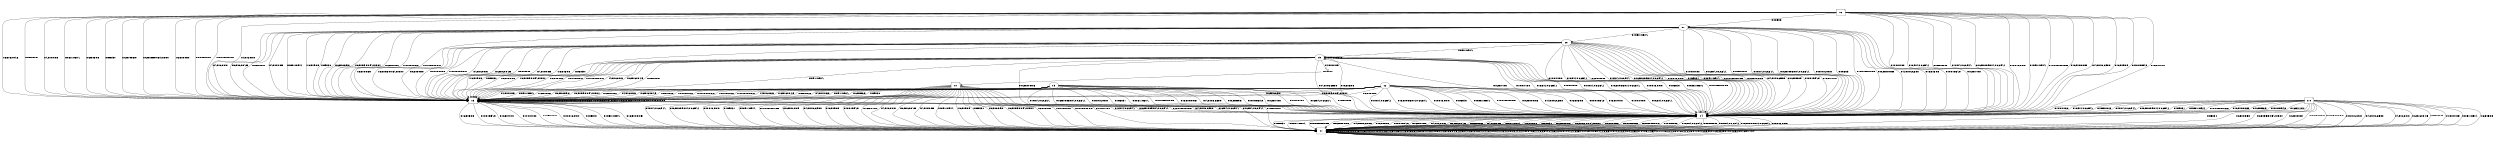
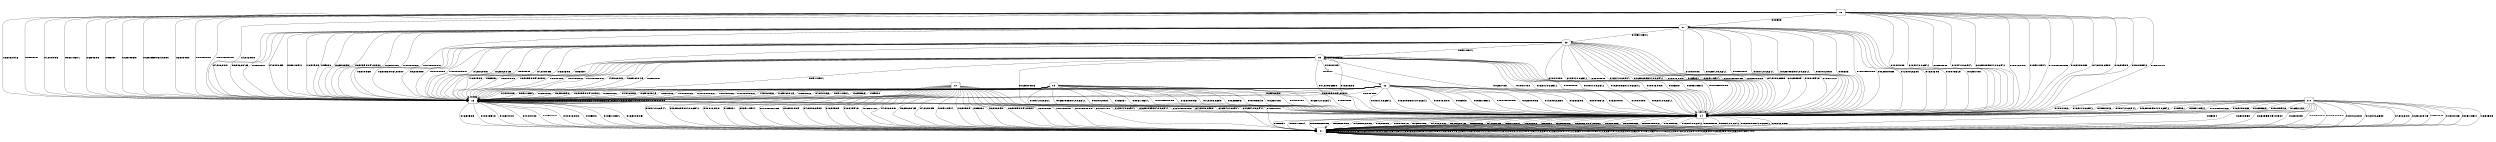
(1142, 78) -> (1357, 79)
